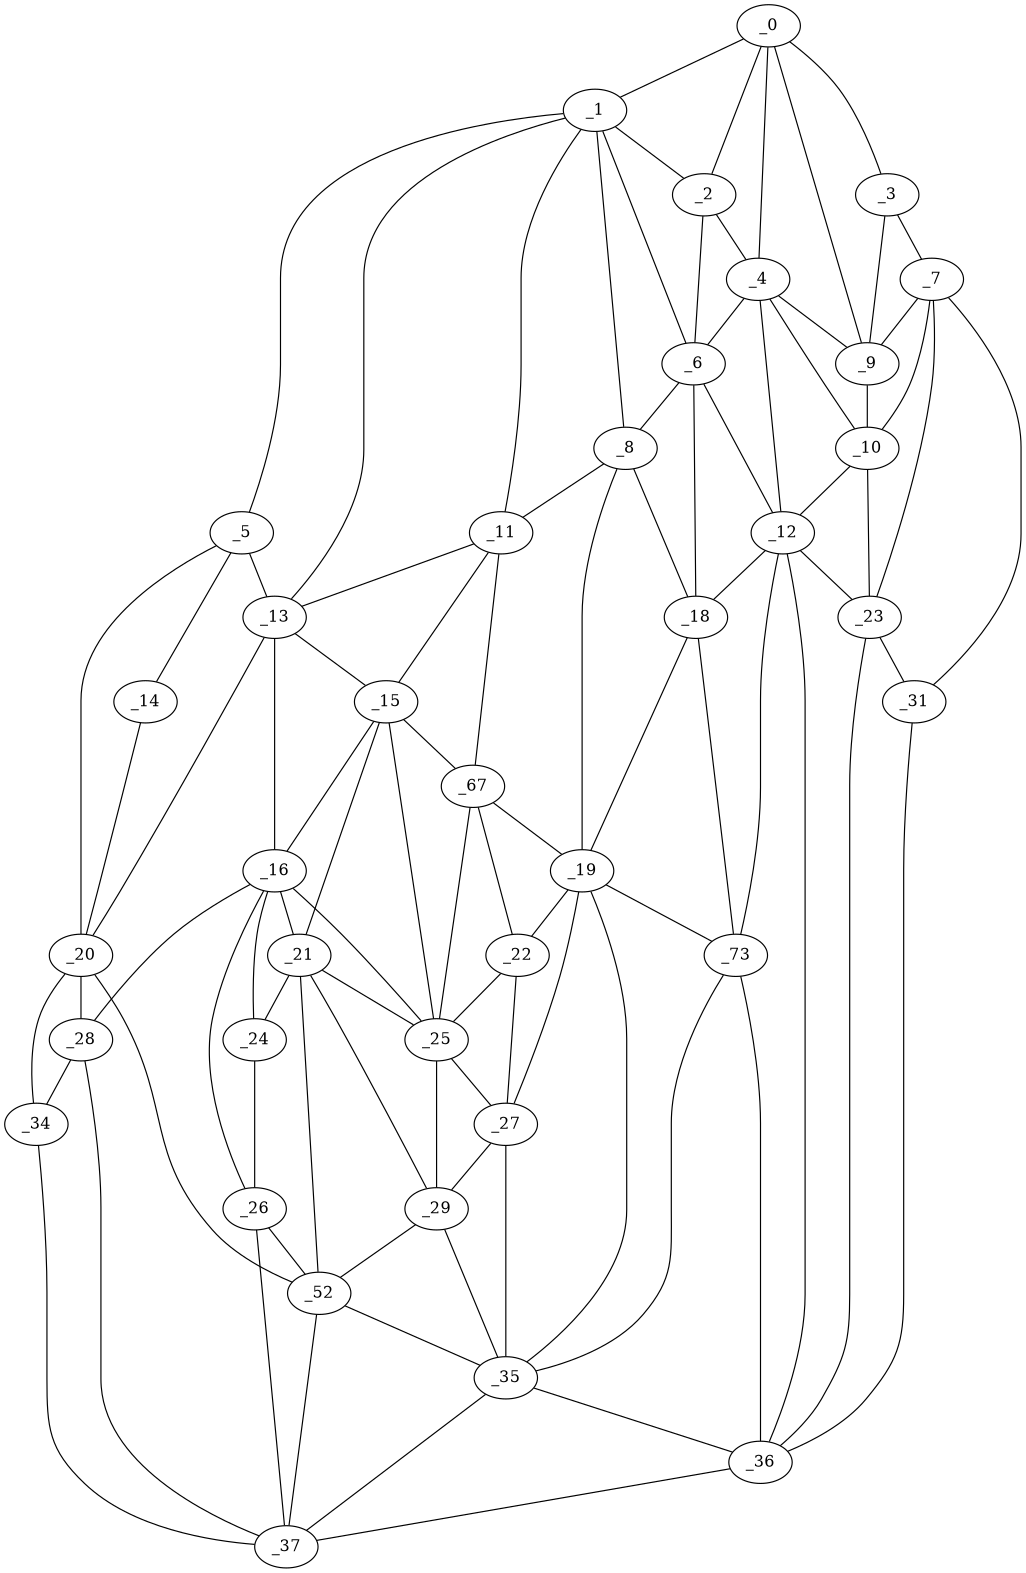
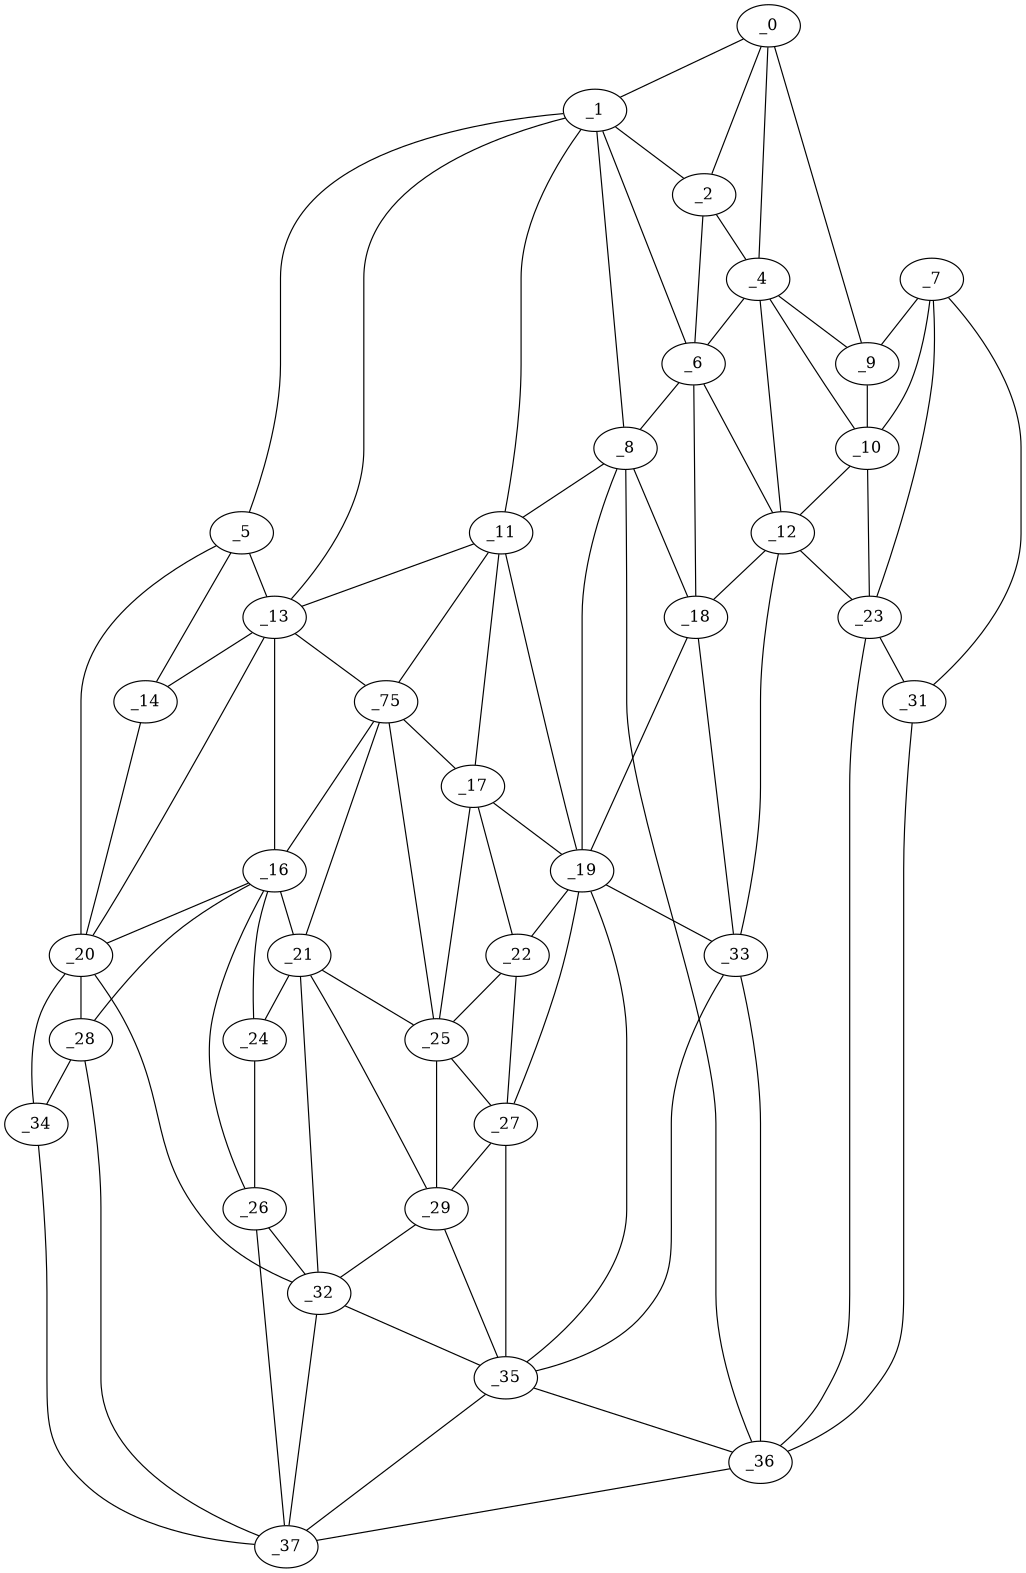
(887, 195) -> none
none -> (210, 660)
(386, 702) -> (386, 702)
none -> (540, 702)
(473, 786) -> (473, 786)
(359, 953) -> (178, 913)
(736, 955) -> (736, 955)
(805, 1000) -> (683, 957)
(319, 1293) -> (319, 1293)
